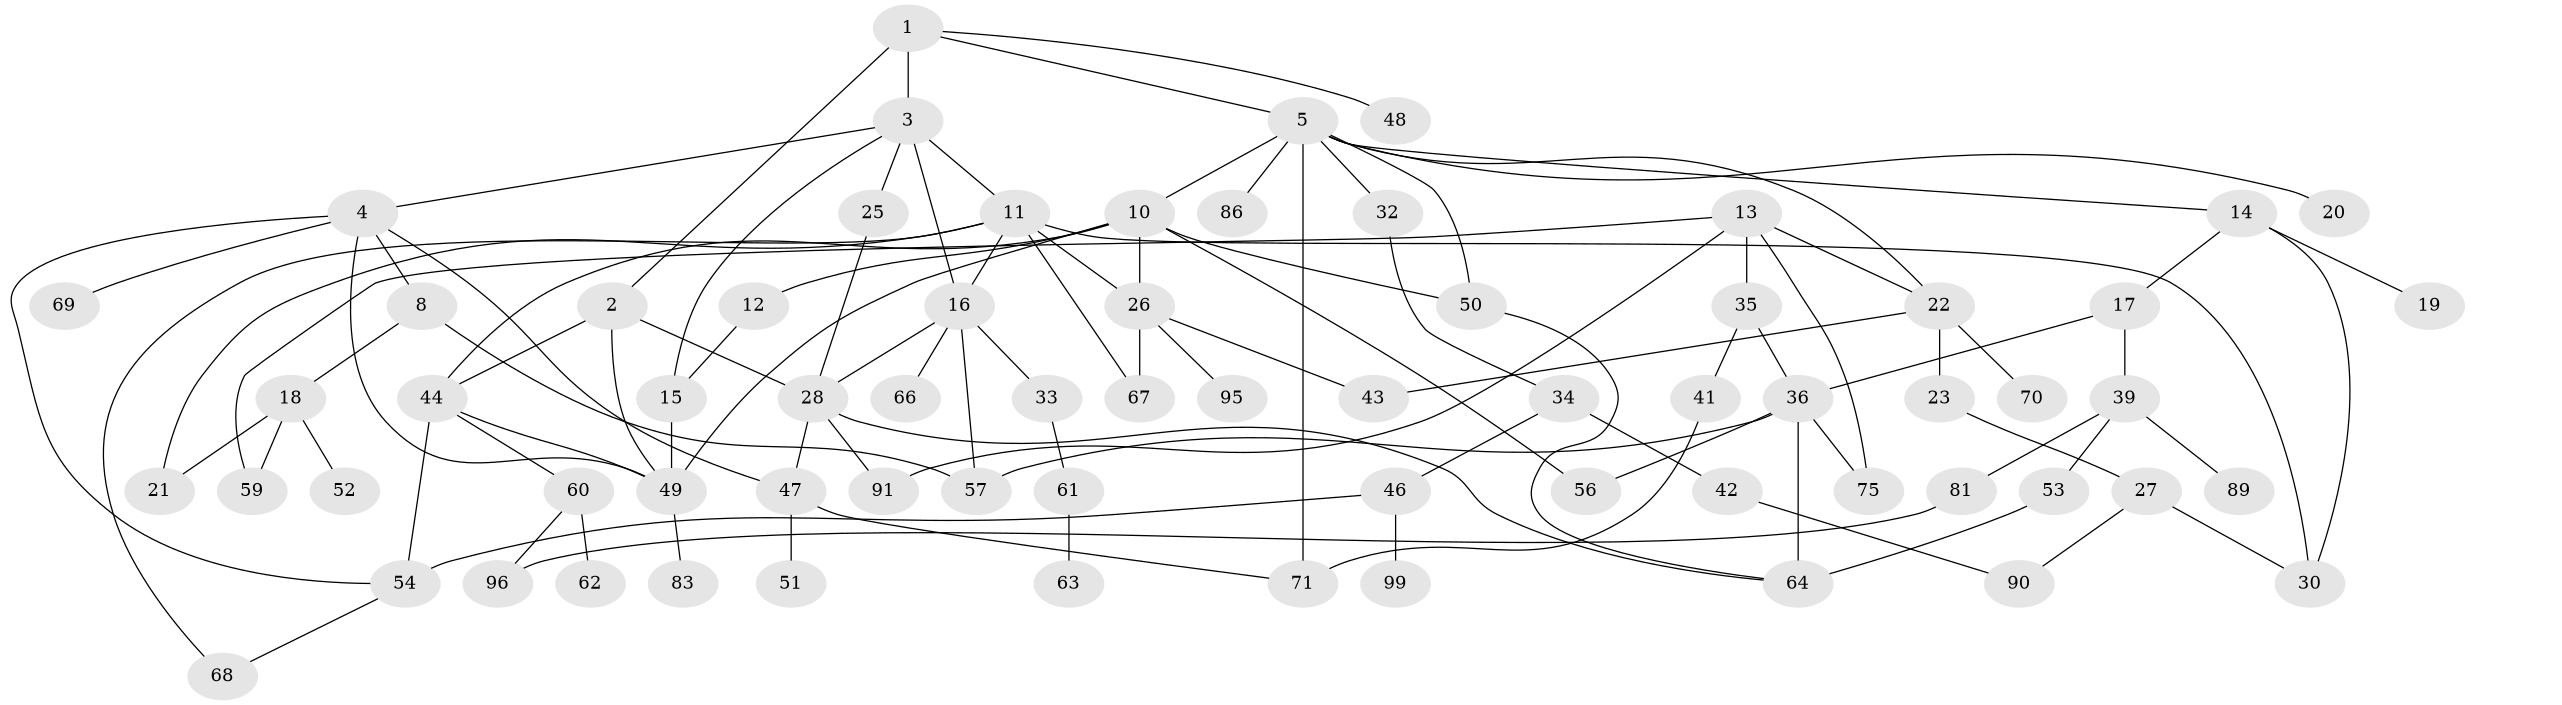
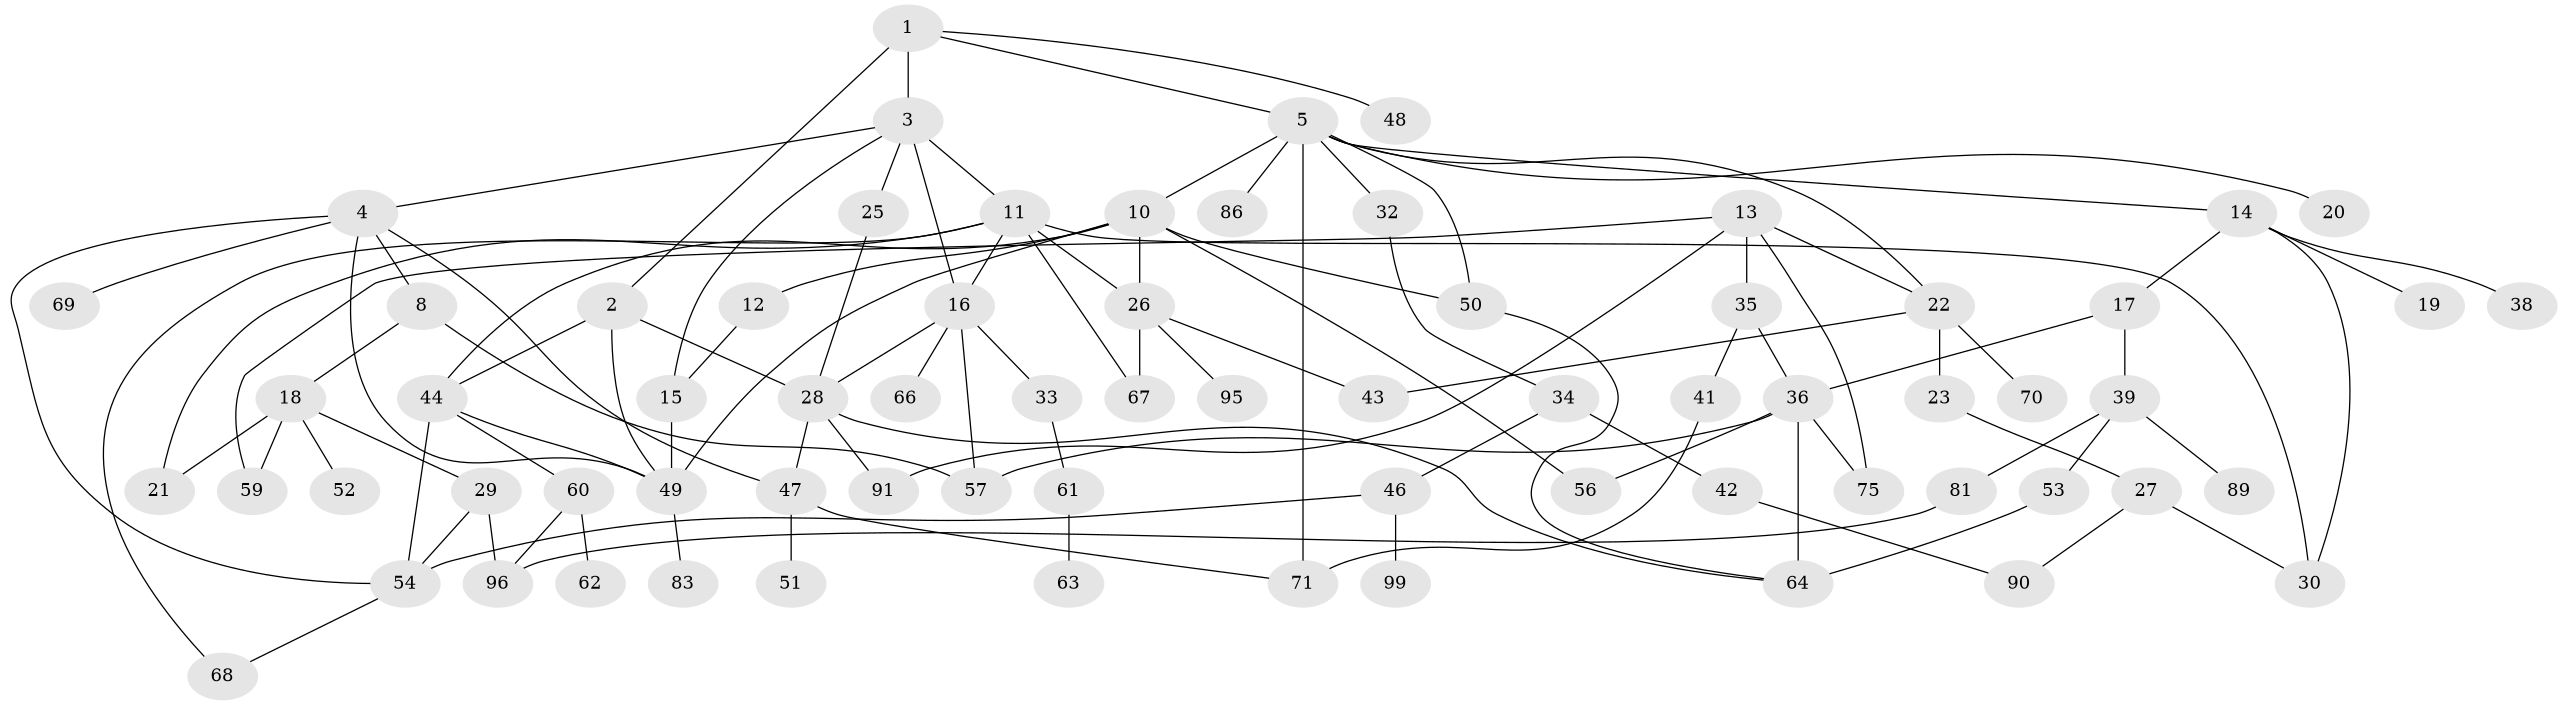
none -> (2522, 306)
none -> (486, 491)
